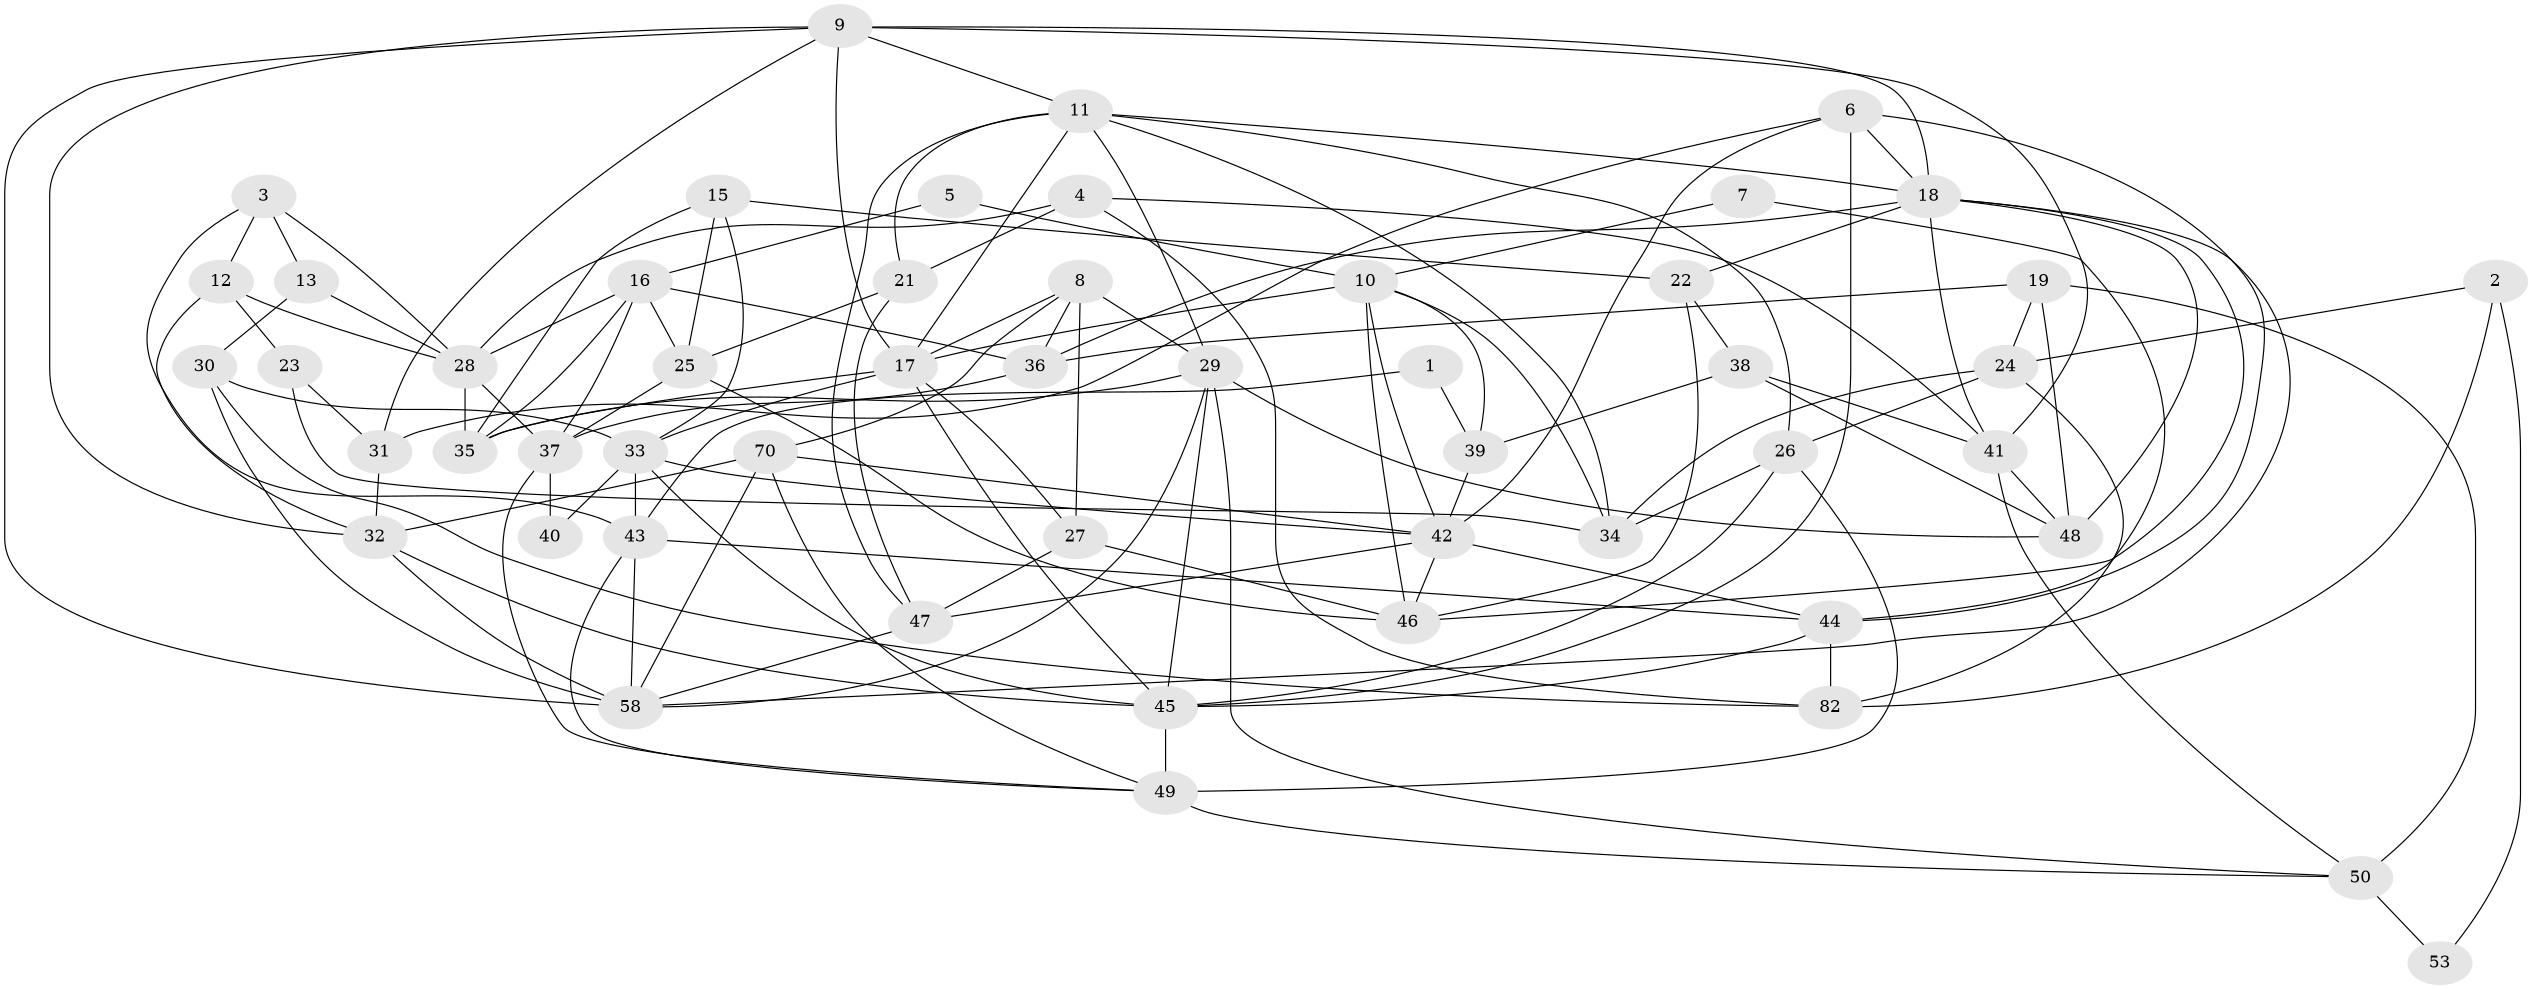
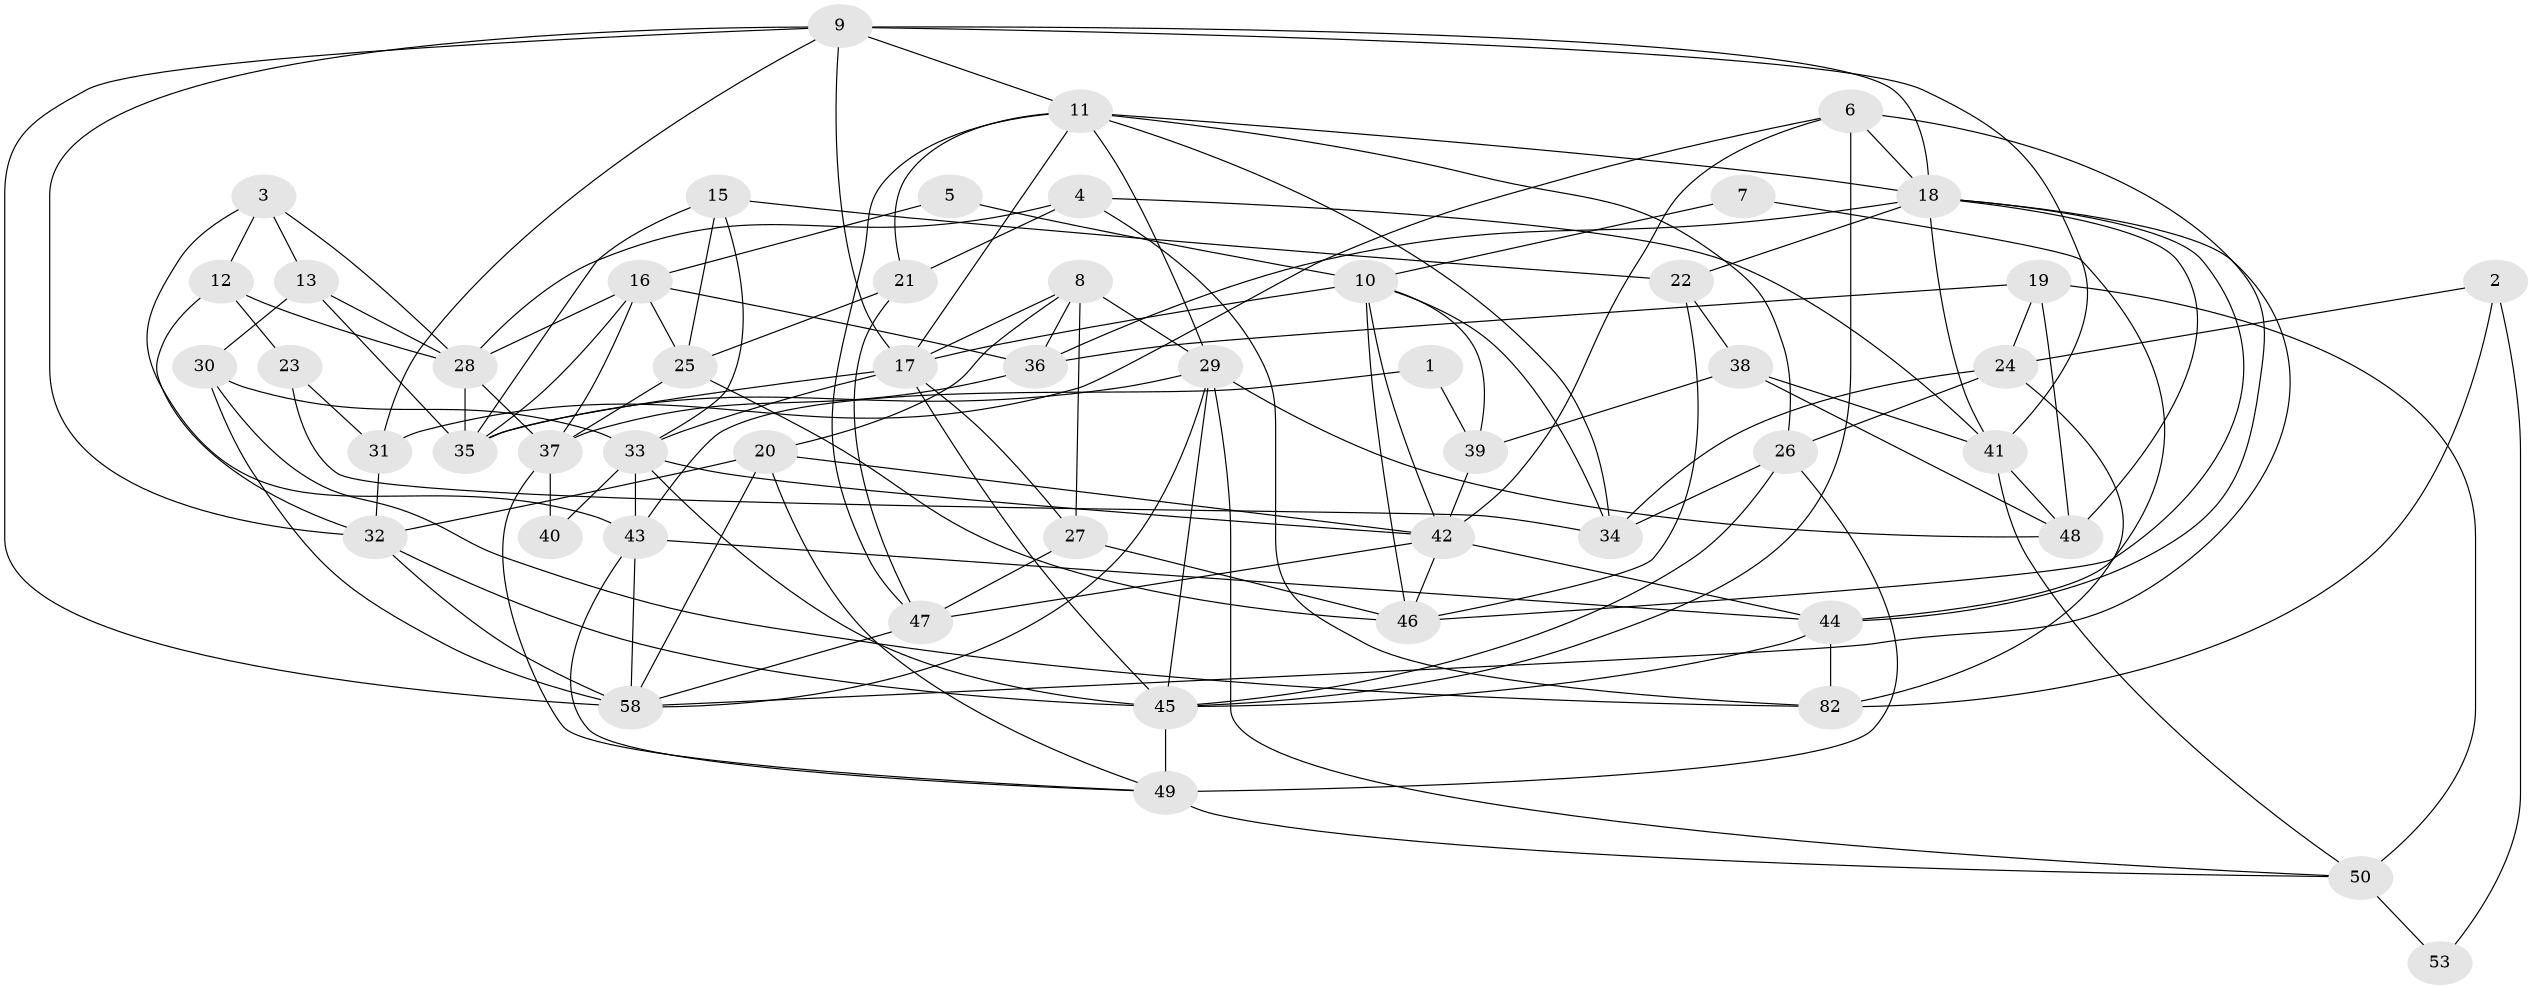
none -> (386, 367)
(766, 452) -> (766, 452)
